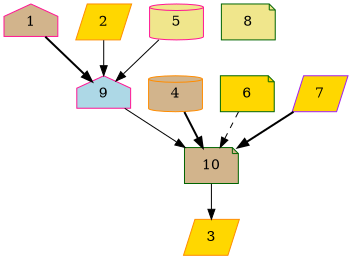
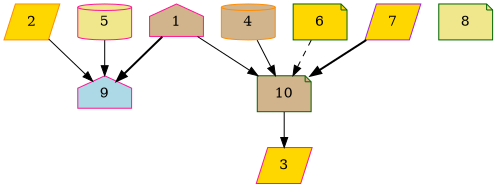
(151, 125) -> (223, 53)
(191, 125) -> (264, 53)
(211, 237) -> (284, 166)
